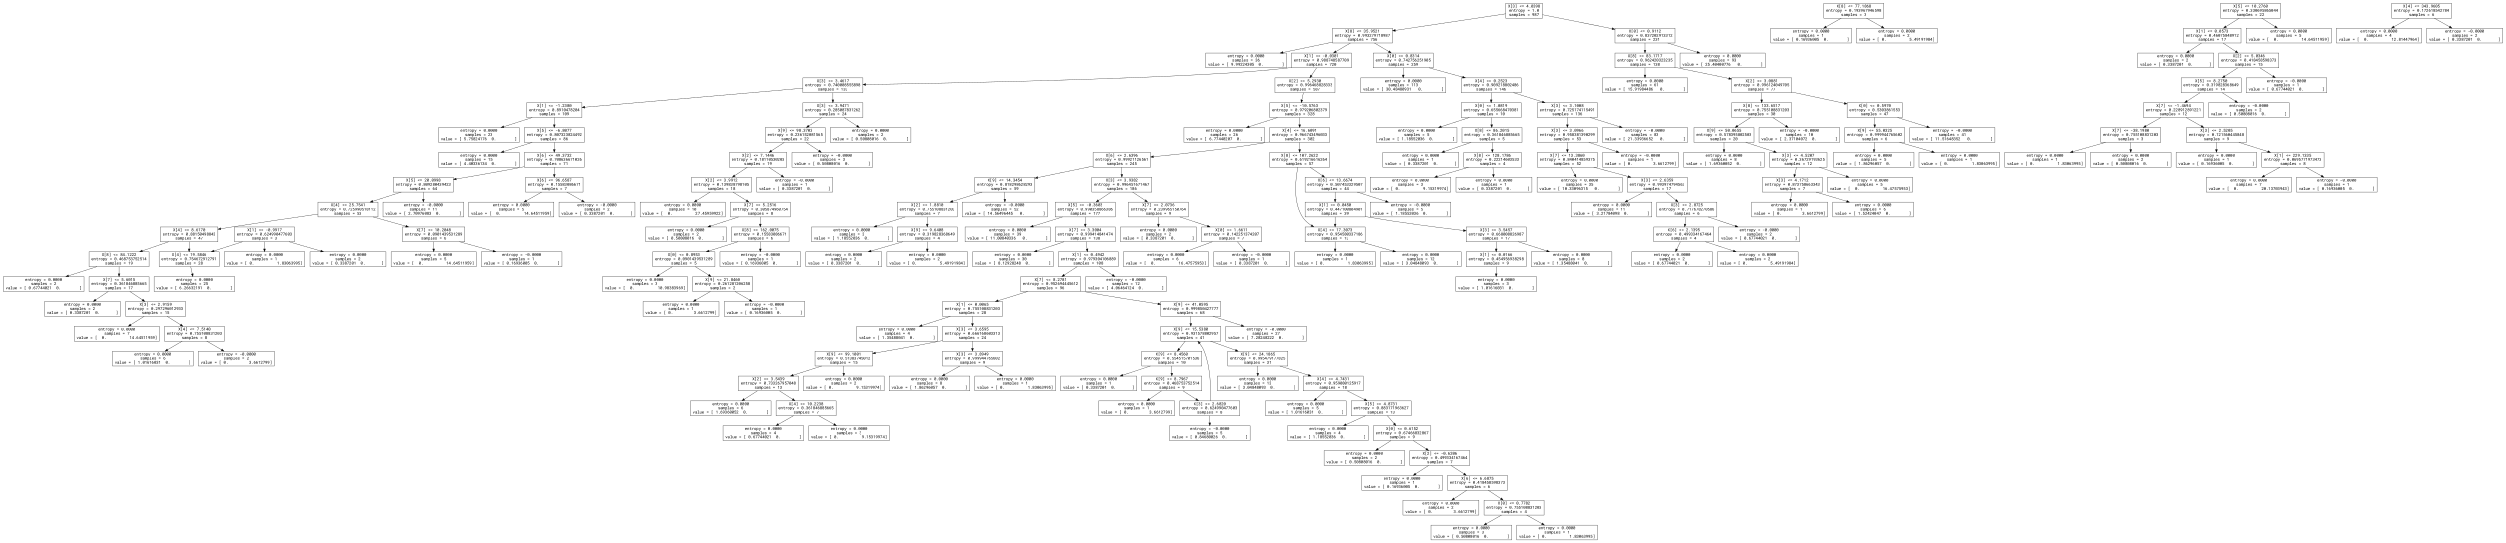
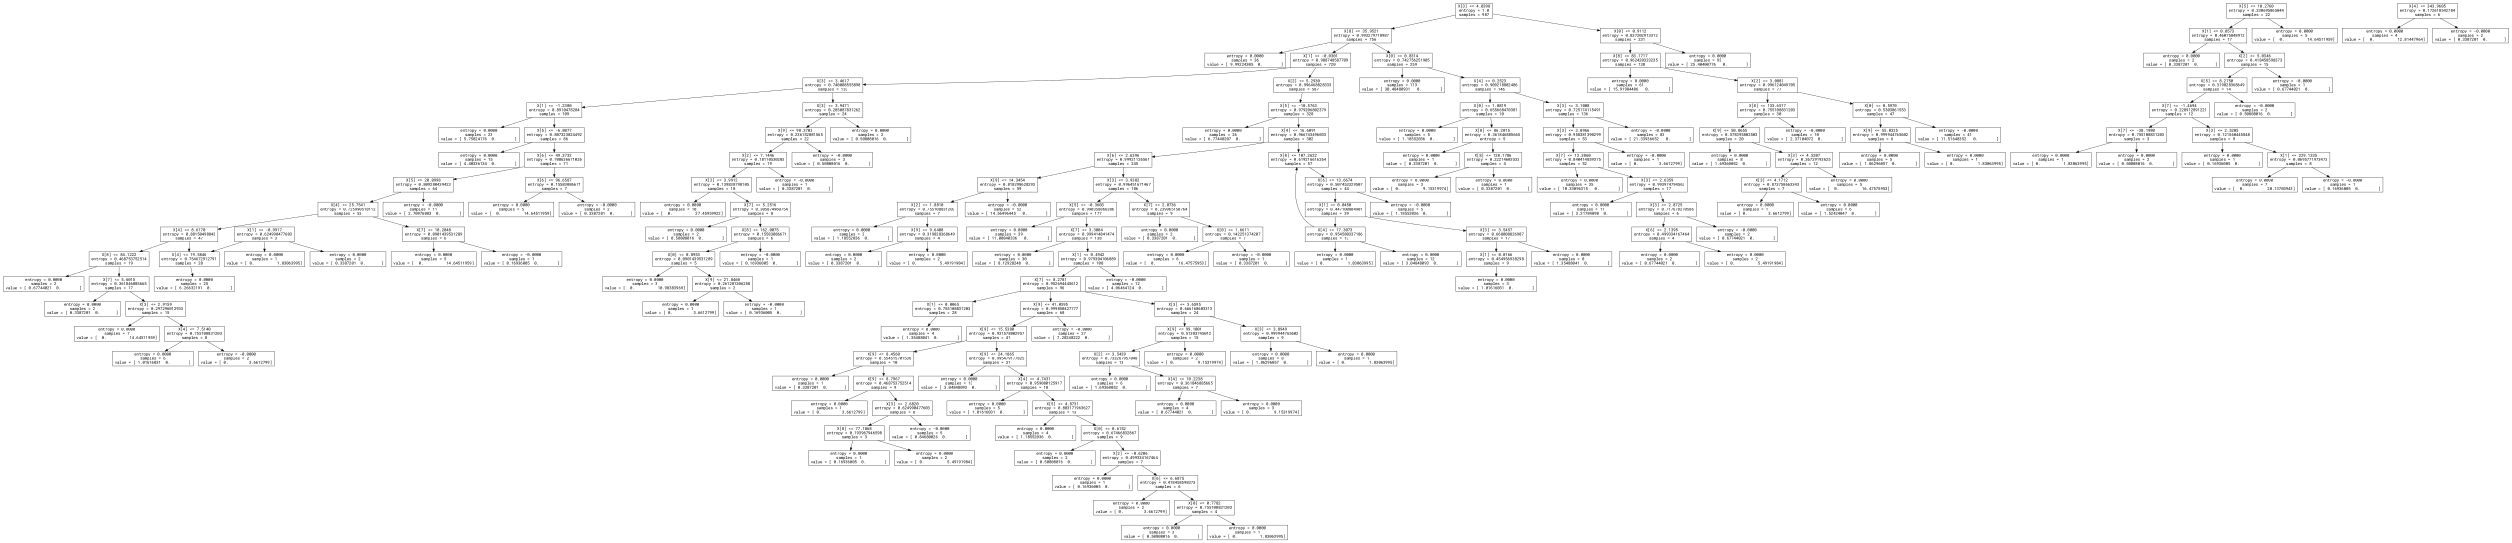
(1492, 135) -> (1493, 135)
(1296, 199) -> (1297, 202)
(972, 320) -> (1116, 298)
(1209, 371) -> (880, 420)
